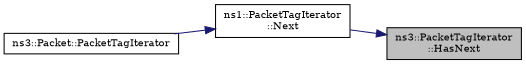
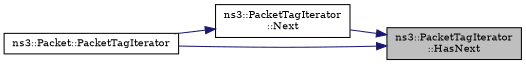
(283, 21) -> (283, 21)
none -> (278, 47)
